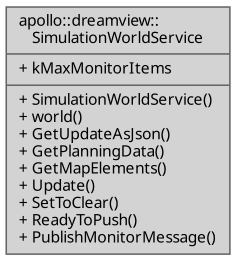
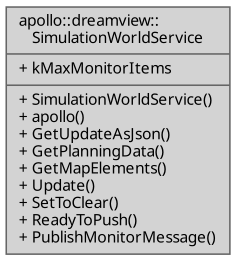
(51, 117) -> (52, 117)
